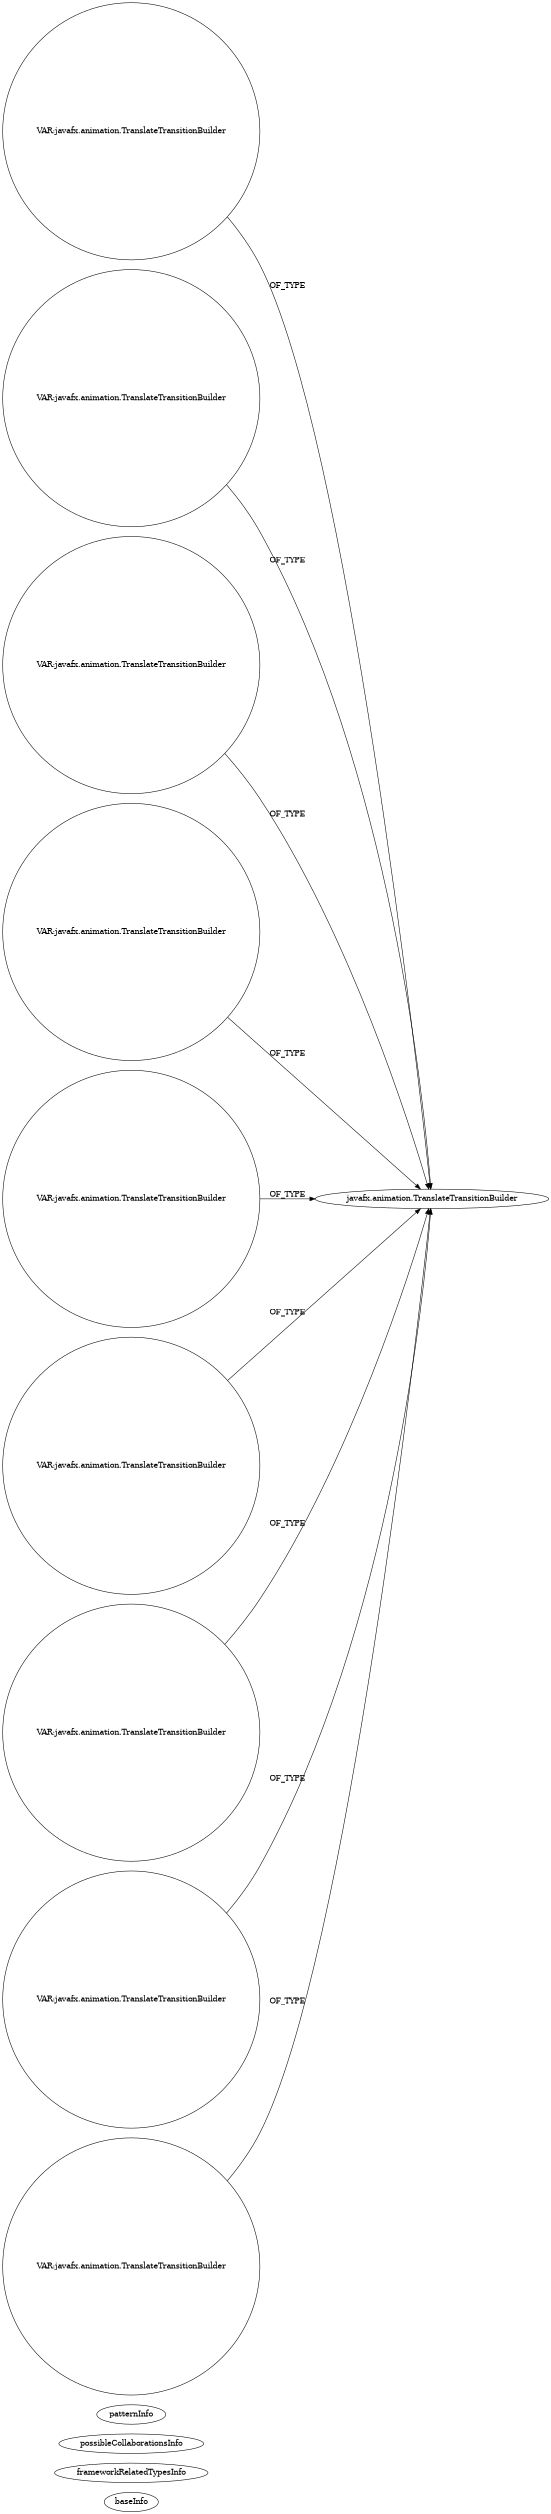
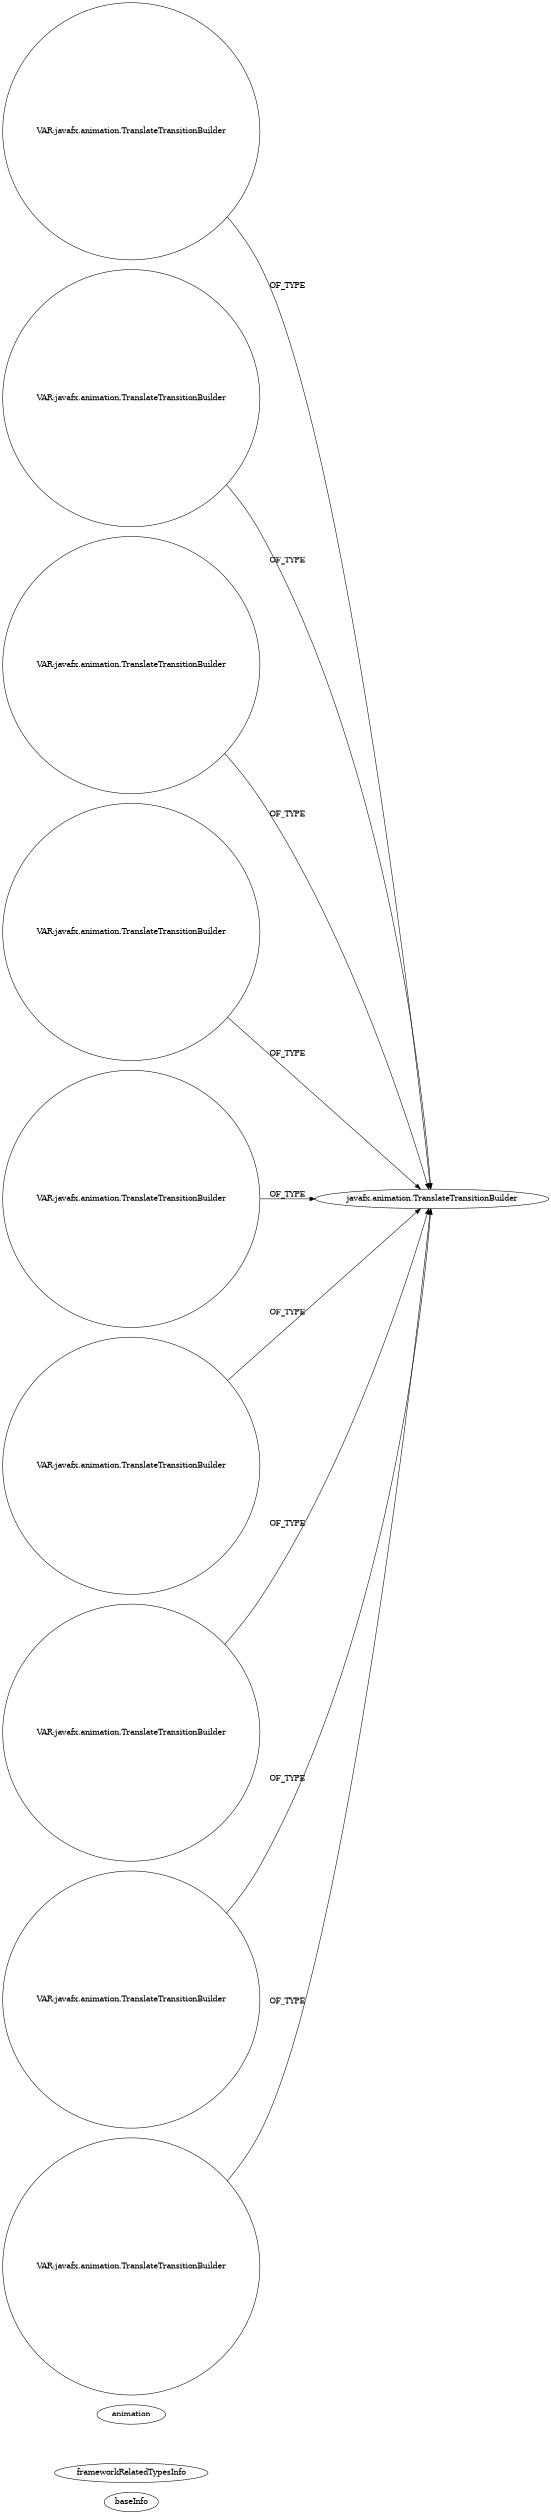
(131, 2415) -> (131, 2415)
(131, 2444) -> none
